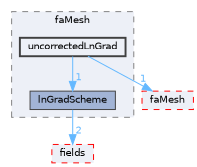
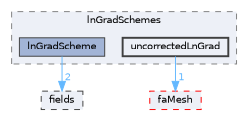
(73, 21) -> (124, 21)
(73, 69) -> none
(73, 154) -> (62, 100)
